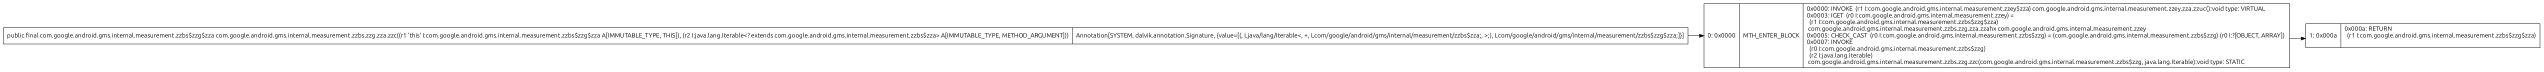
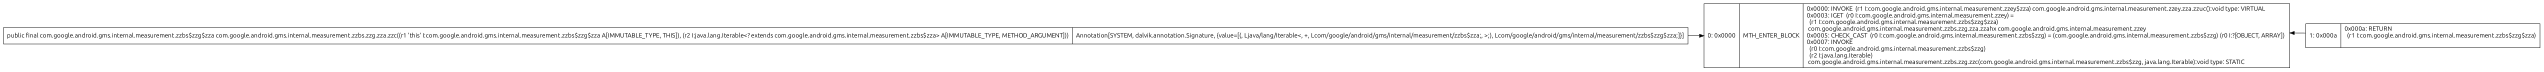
(2295, 39) -> (2300, 33)
